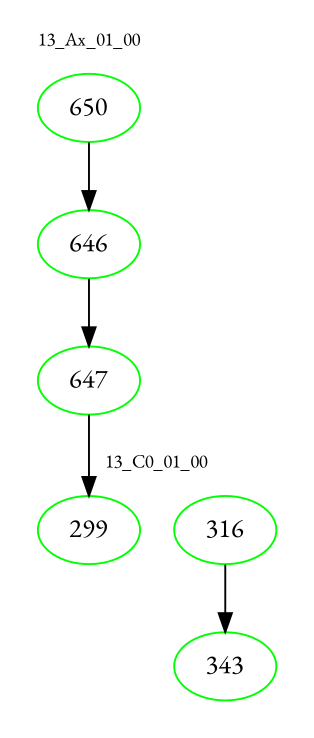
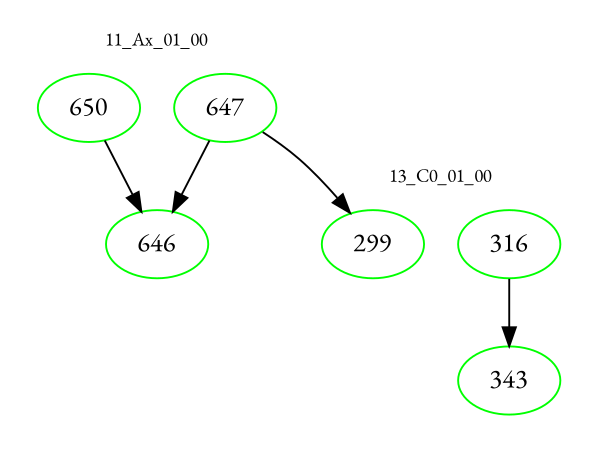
(90, 41) -> (157, 41)
(89, 303) -> (196, 168)
